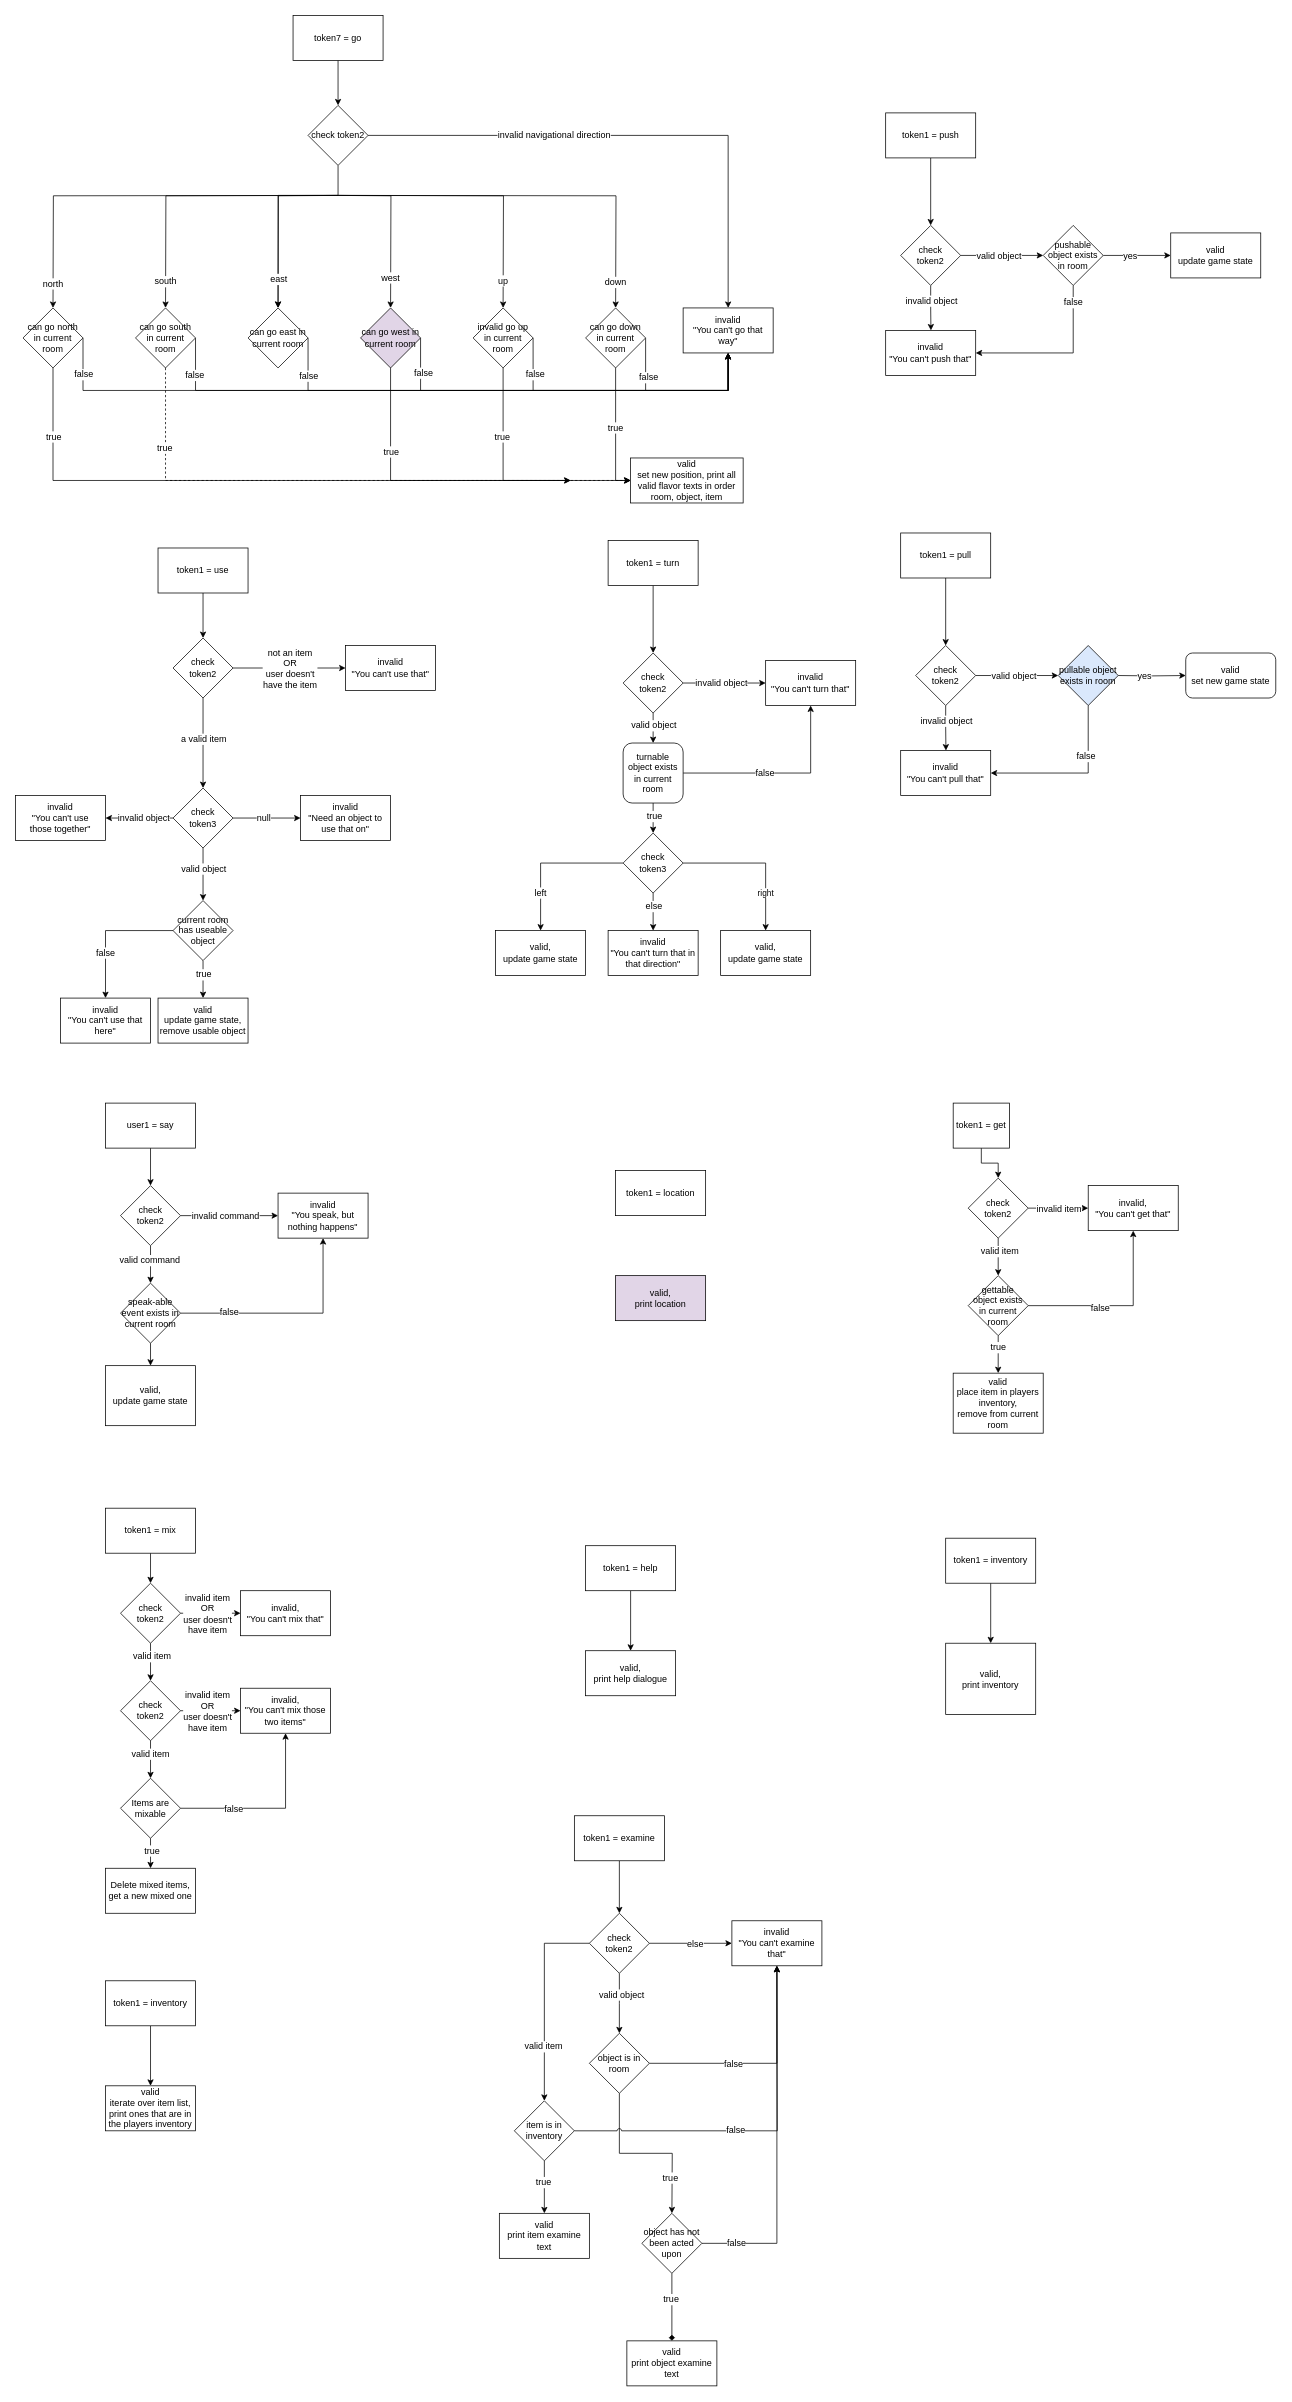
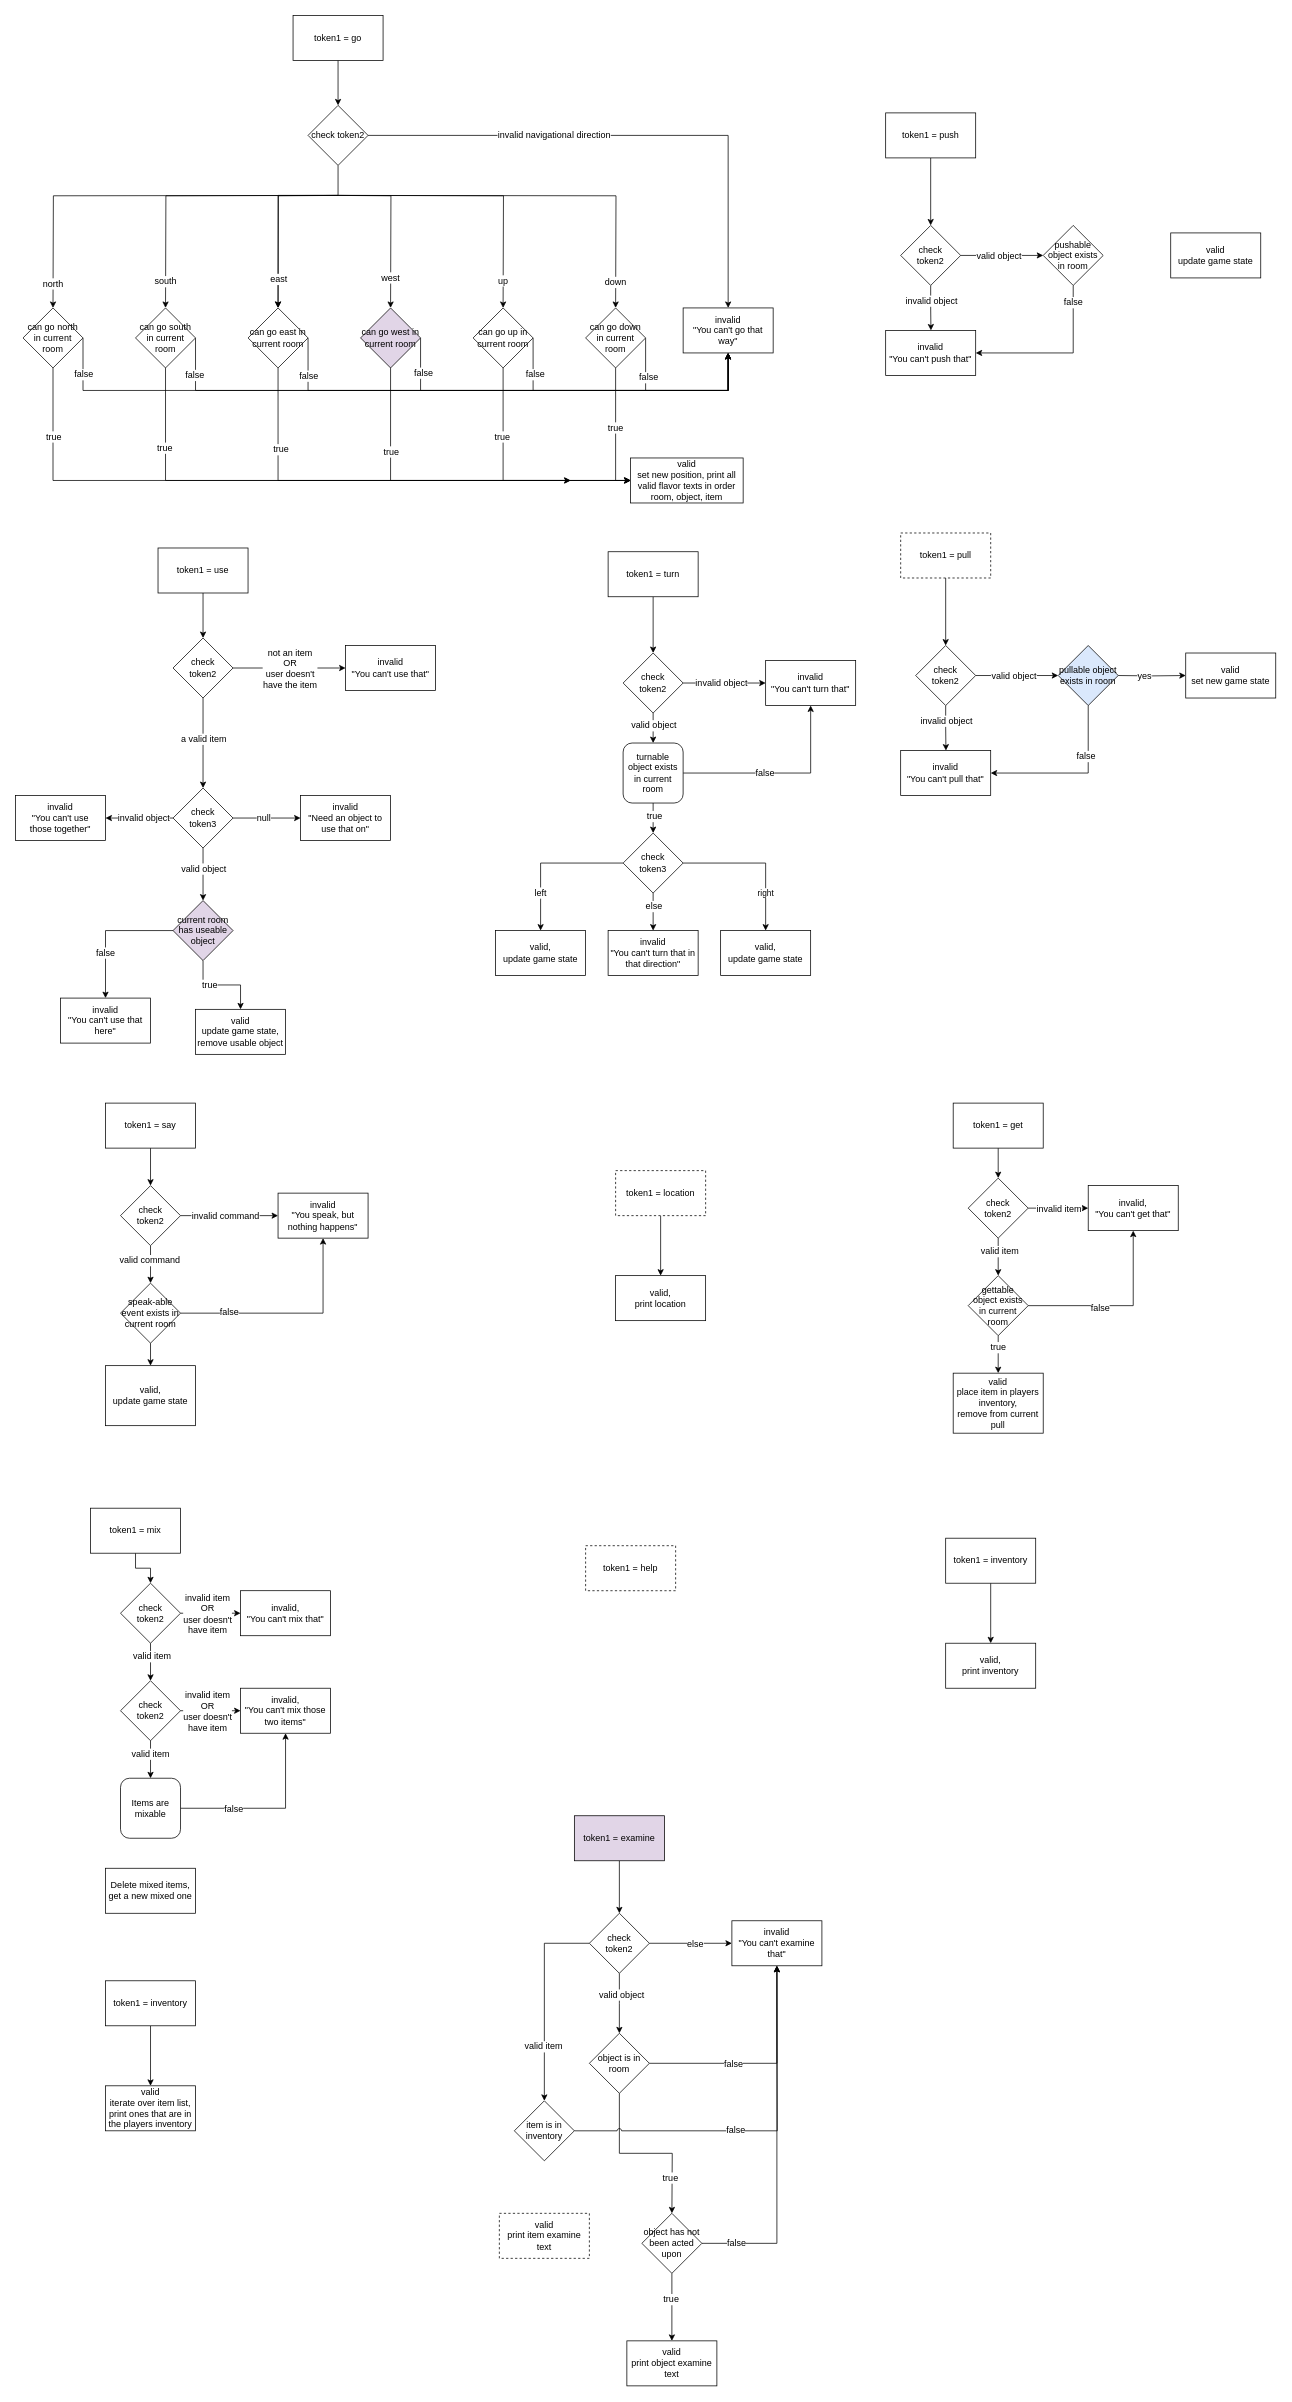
(338, 38) -> (338, 38)
(1134, 255) -> none
(503, 338) -> (503, 338)
(165, 404) -> (165, 404)
none -> (278, 423)
(390, 478) -> (390, 478)
(945, 555) -> (945, 555)
(653, 563) -> (653, 574)
(1230, 675) -> (1230, 675)
(203, 930) -> (203, 930)
(203, 1020) -> (240, 1032)
(150, 1125) -> (150, 1125)
(981, 1125) -> (998, 1125)
(660, 1193) -> (660, 1193)
none -> (660, 1242)
(660, 1298) -> (660, 1298)
(998, 1403) -> (998, 1403)
(150, 1530) -> (135, 1530)
(630, 1568) -> (630, 1568)
(630, 1617) -> none
(630, 1673) -> none
(990, 1679) -> (990, 1665)
(150, 1808) -> (150, 1808)
(619, 1838) -> (619, 1838)
(150, 1850) -> none
(544, 2184) -> none
(544, 2235) -> (544, 2235)
(672, 2334) -> (672, 2334)
